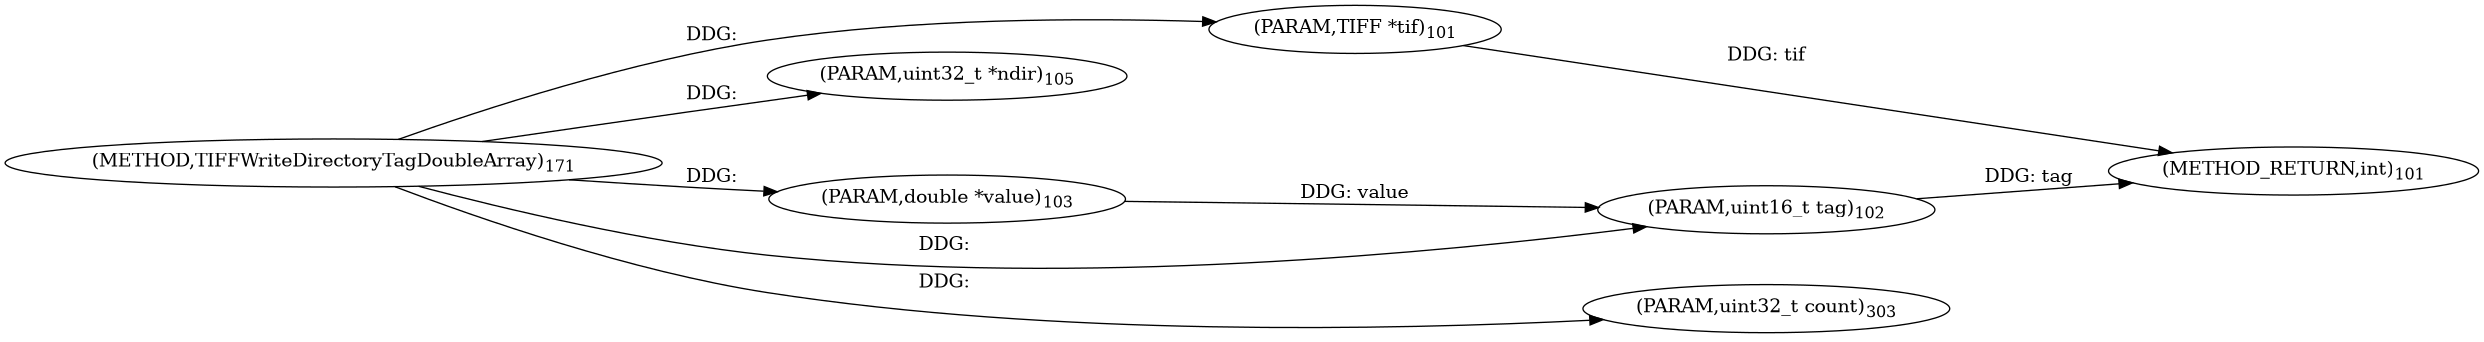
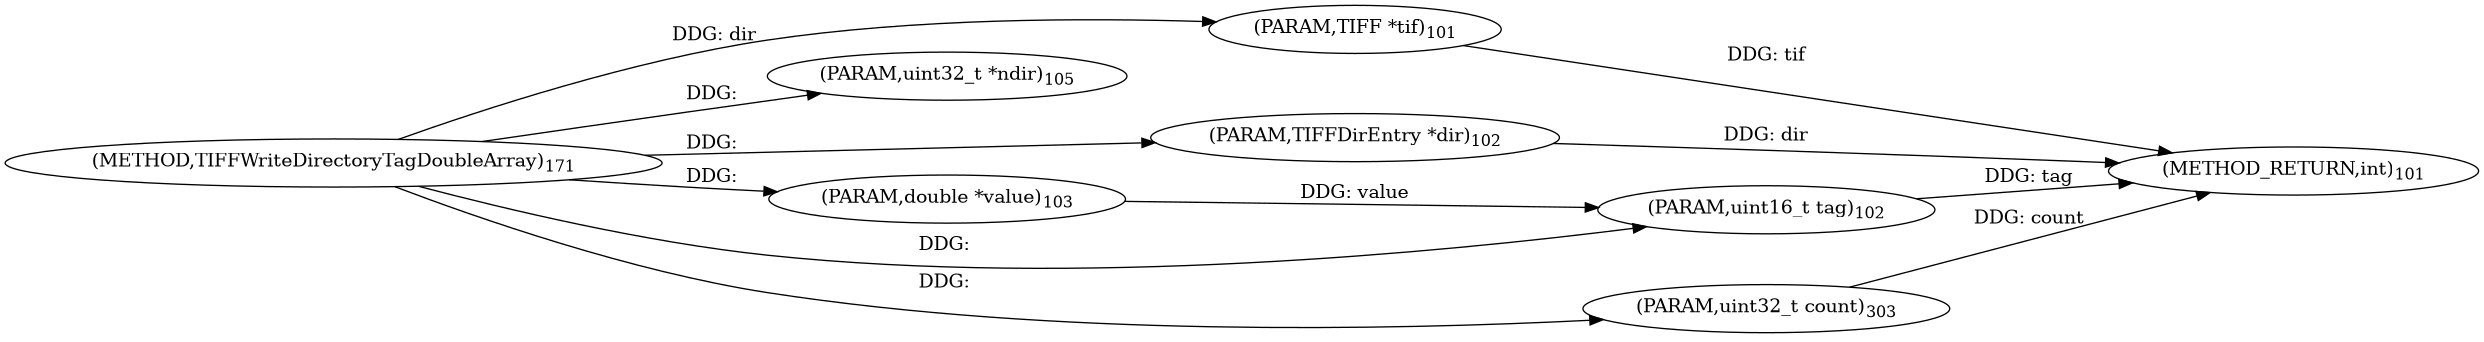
(715, 35) -> (715, 35)
none -> (1355, 138)
none -> (2023, 242)
